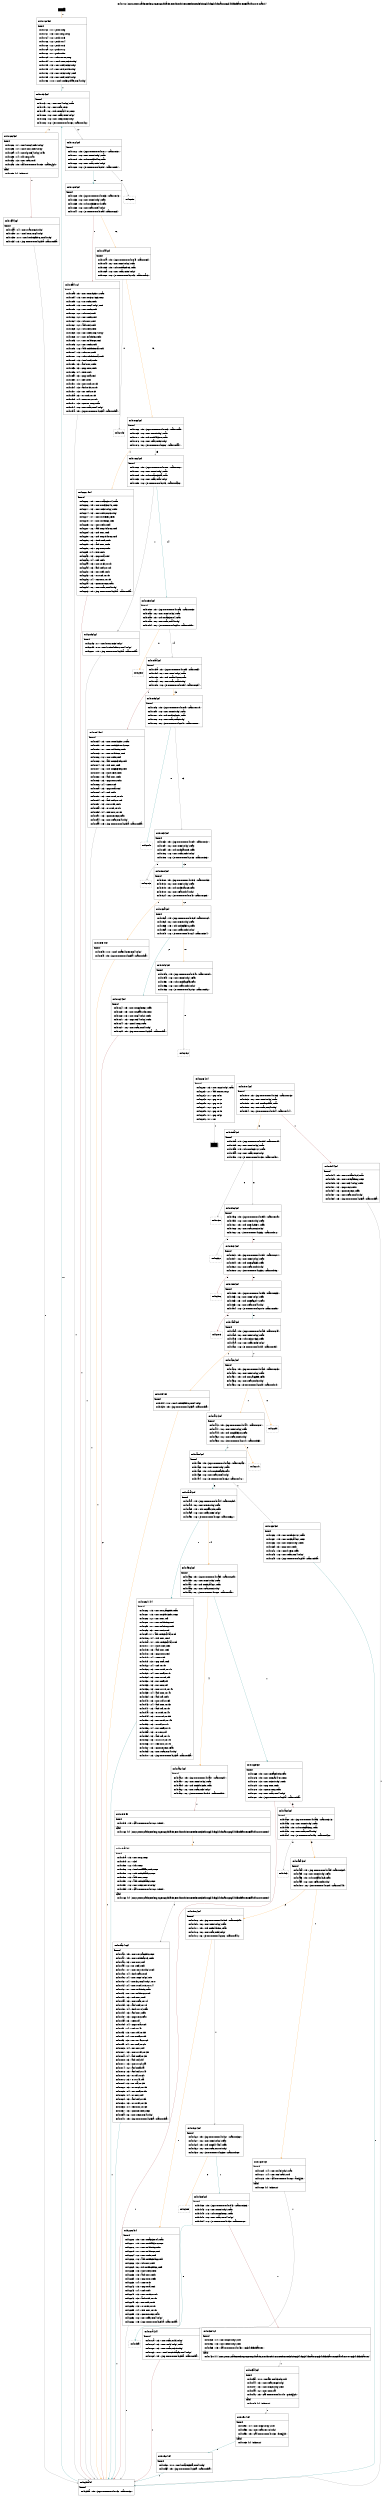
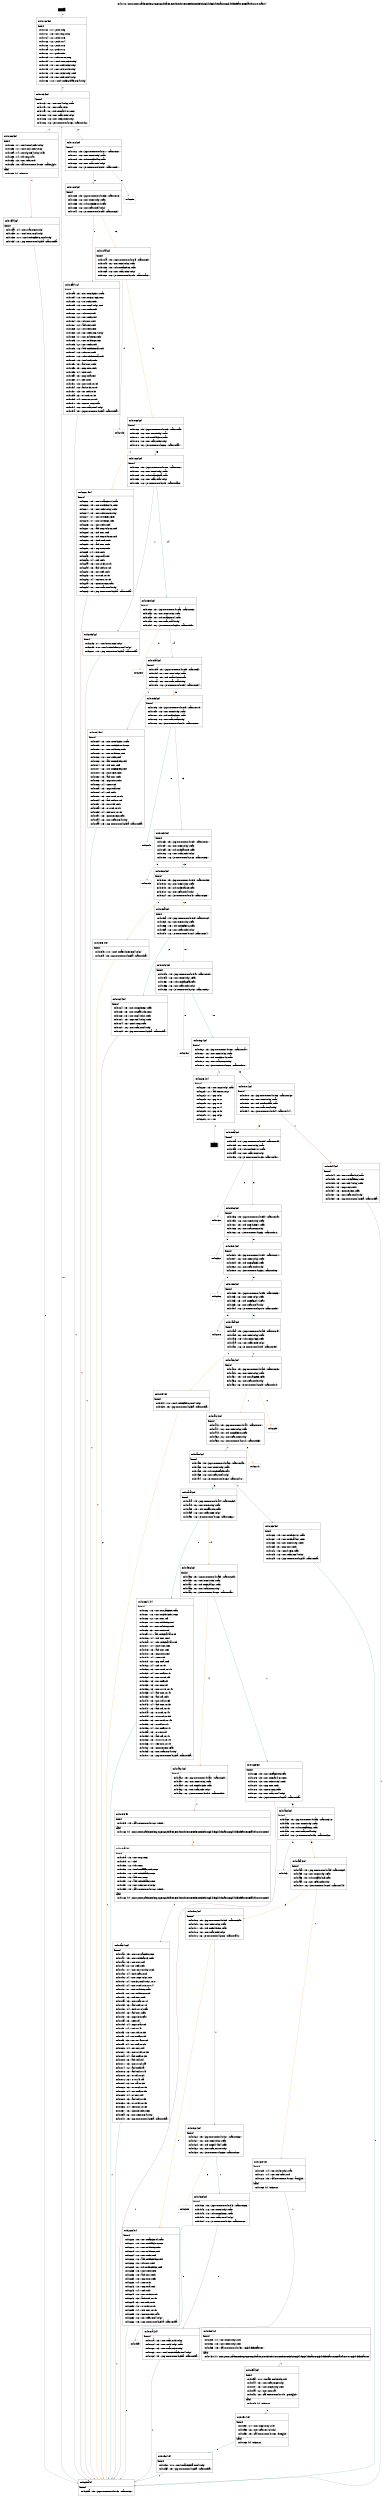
none -> (221, 1053)
(253, 2276) -> (204, 2277)
